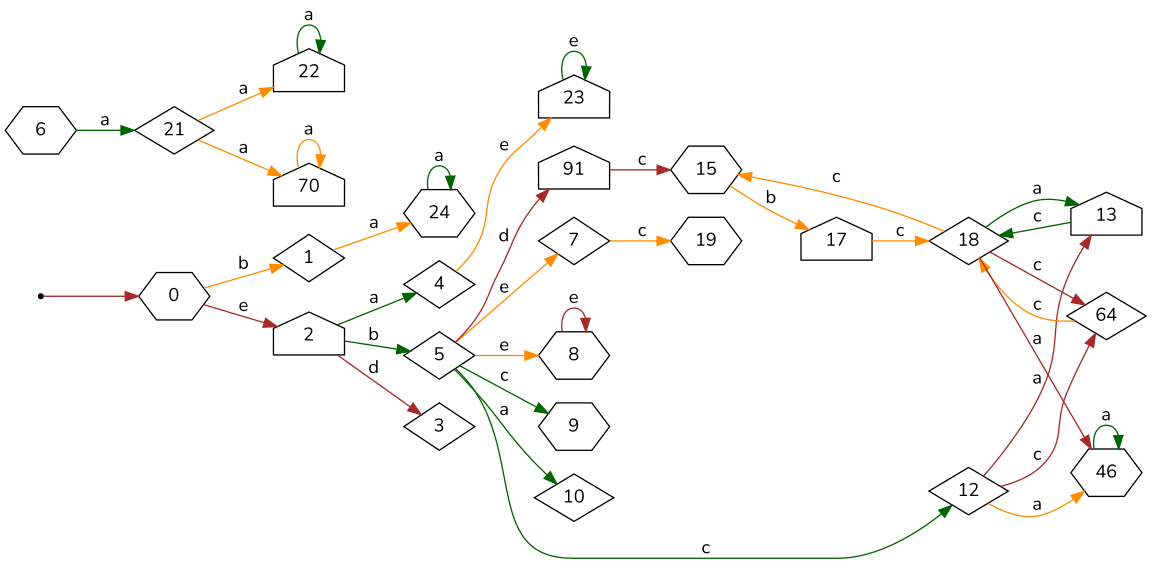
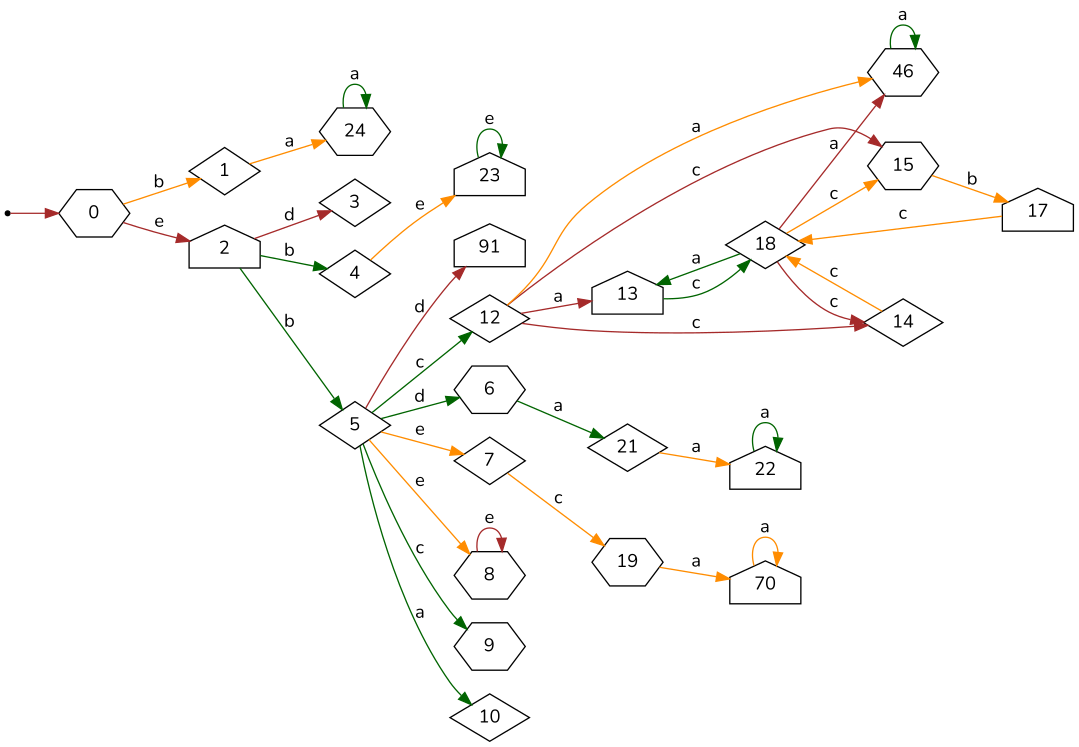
(234, 155) -> (688, 572)
(633, 170) -> (679, 190)
(374, 298) -> (290, 251)
(1106, 316) -> (903, 323)
none -> (414, 410)
